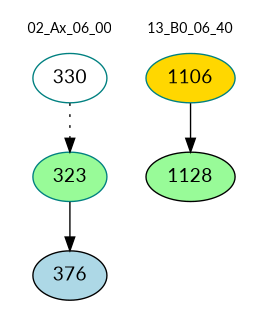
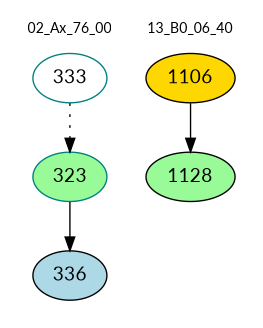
(70, 29) -> (70, 29)
(70, 78) -> (70, 78)
(191, 78) -> (191, 78)
(70, 276) -> (70, 276)
